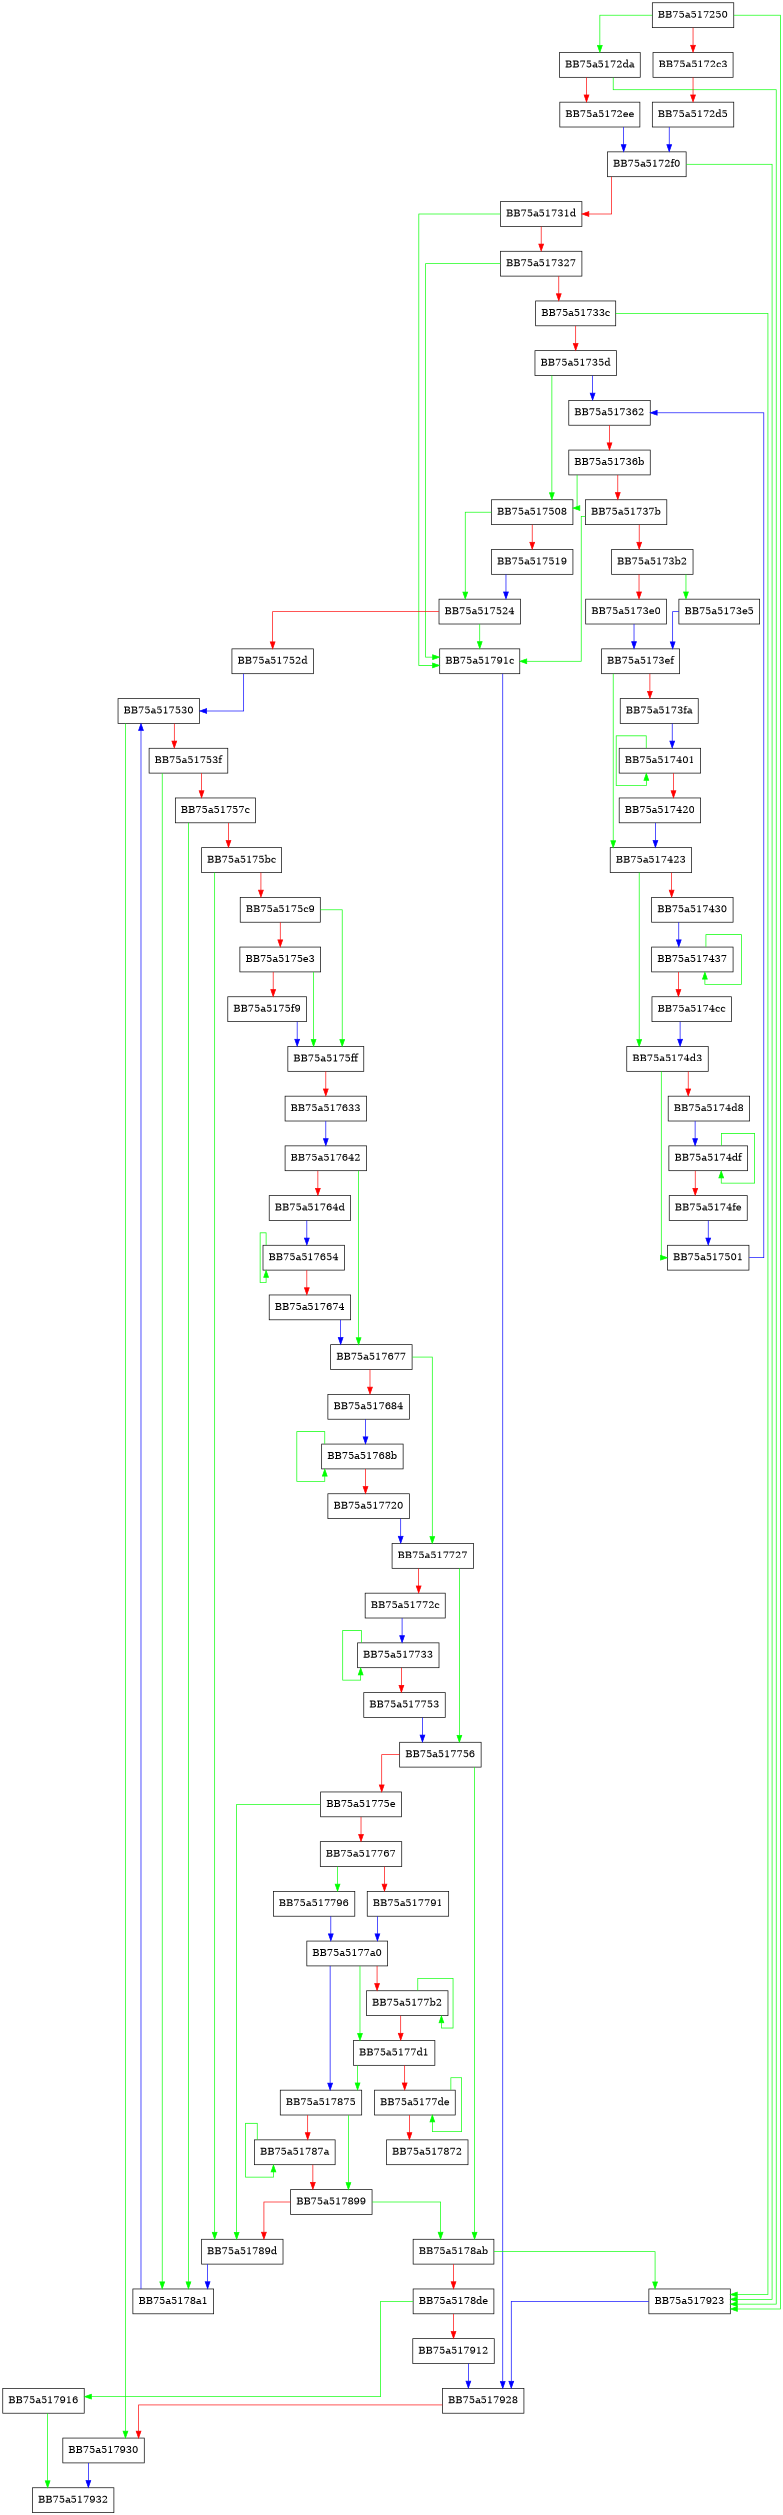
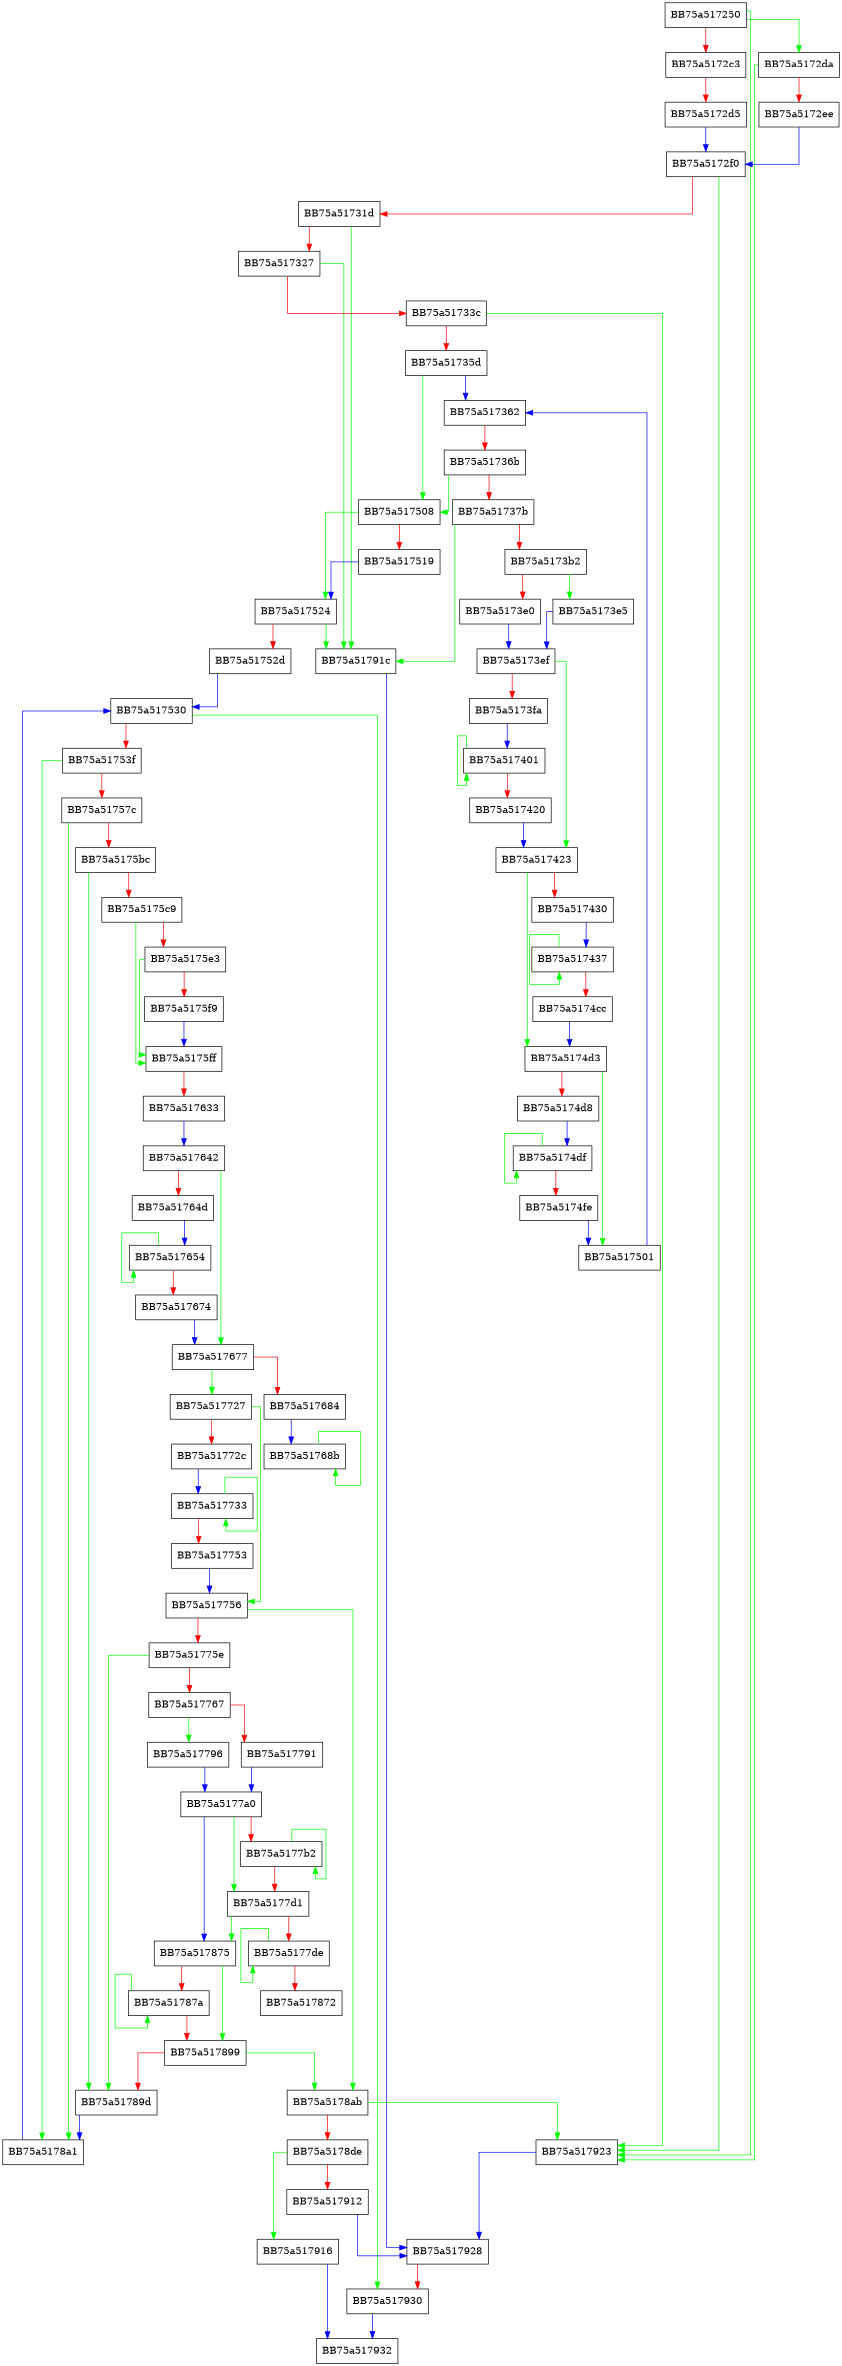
(369, 1506) -> none
(48, 2447) -> (328, 2298)
